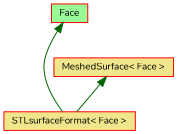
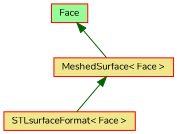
(44, 72) -> (95, 44)
